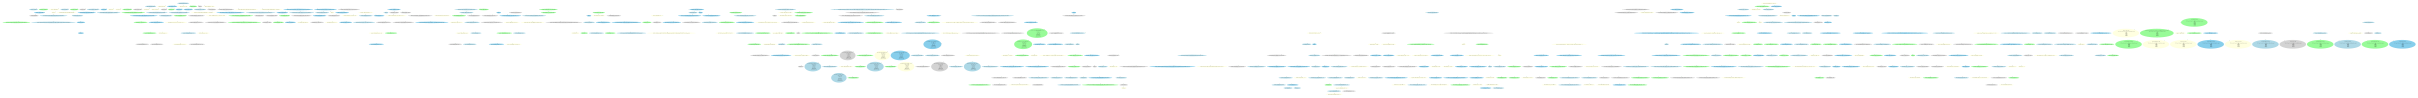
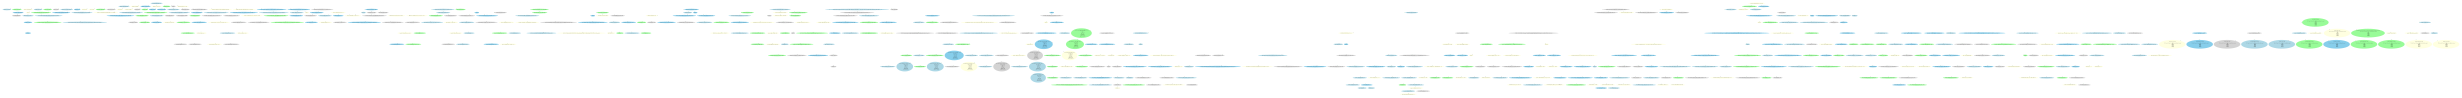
(1677, 10) -> (1667, 10)
(67, 13) -> (41, 13)
none -> (1682, 13)
(2194, 33) -> (2412, 33)
none -> (413, 44)
(801, 55) -> (777, 55)
(1075, 55) -> (1124, 55)
